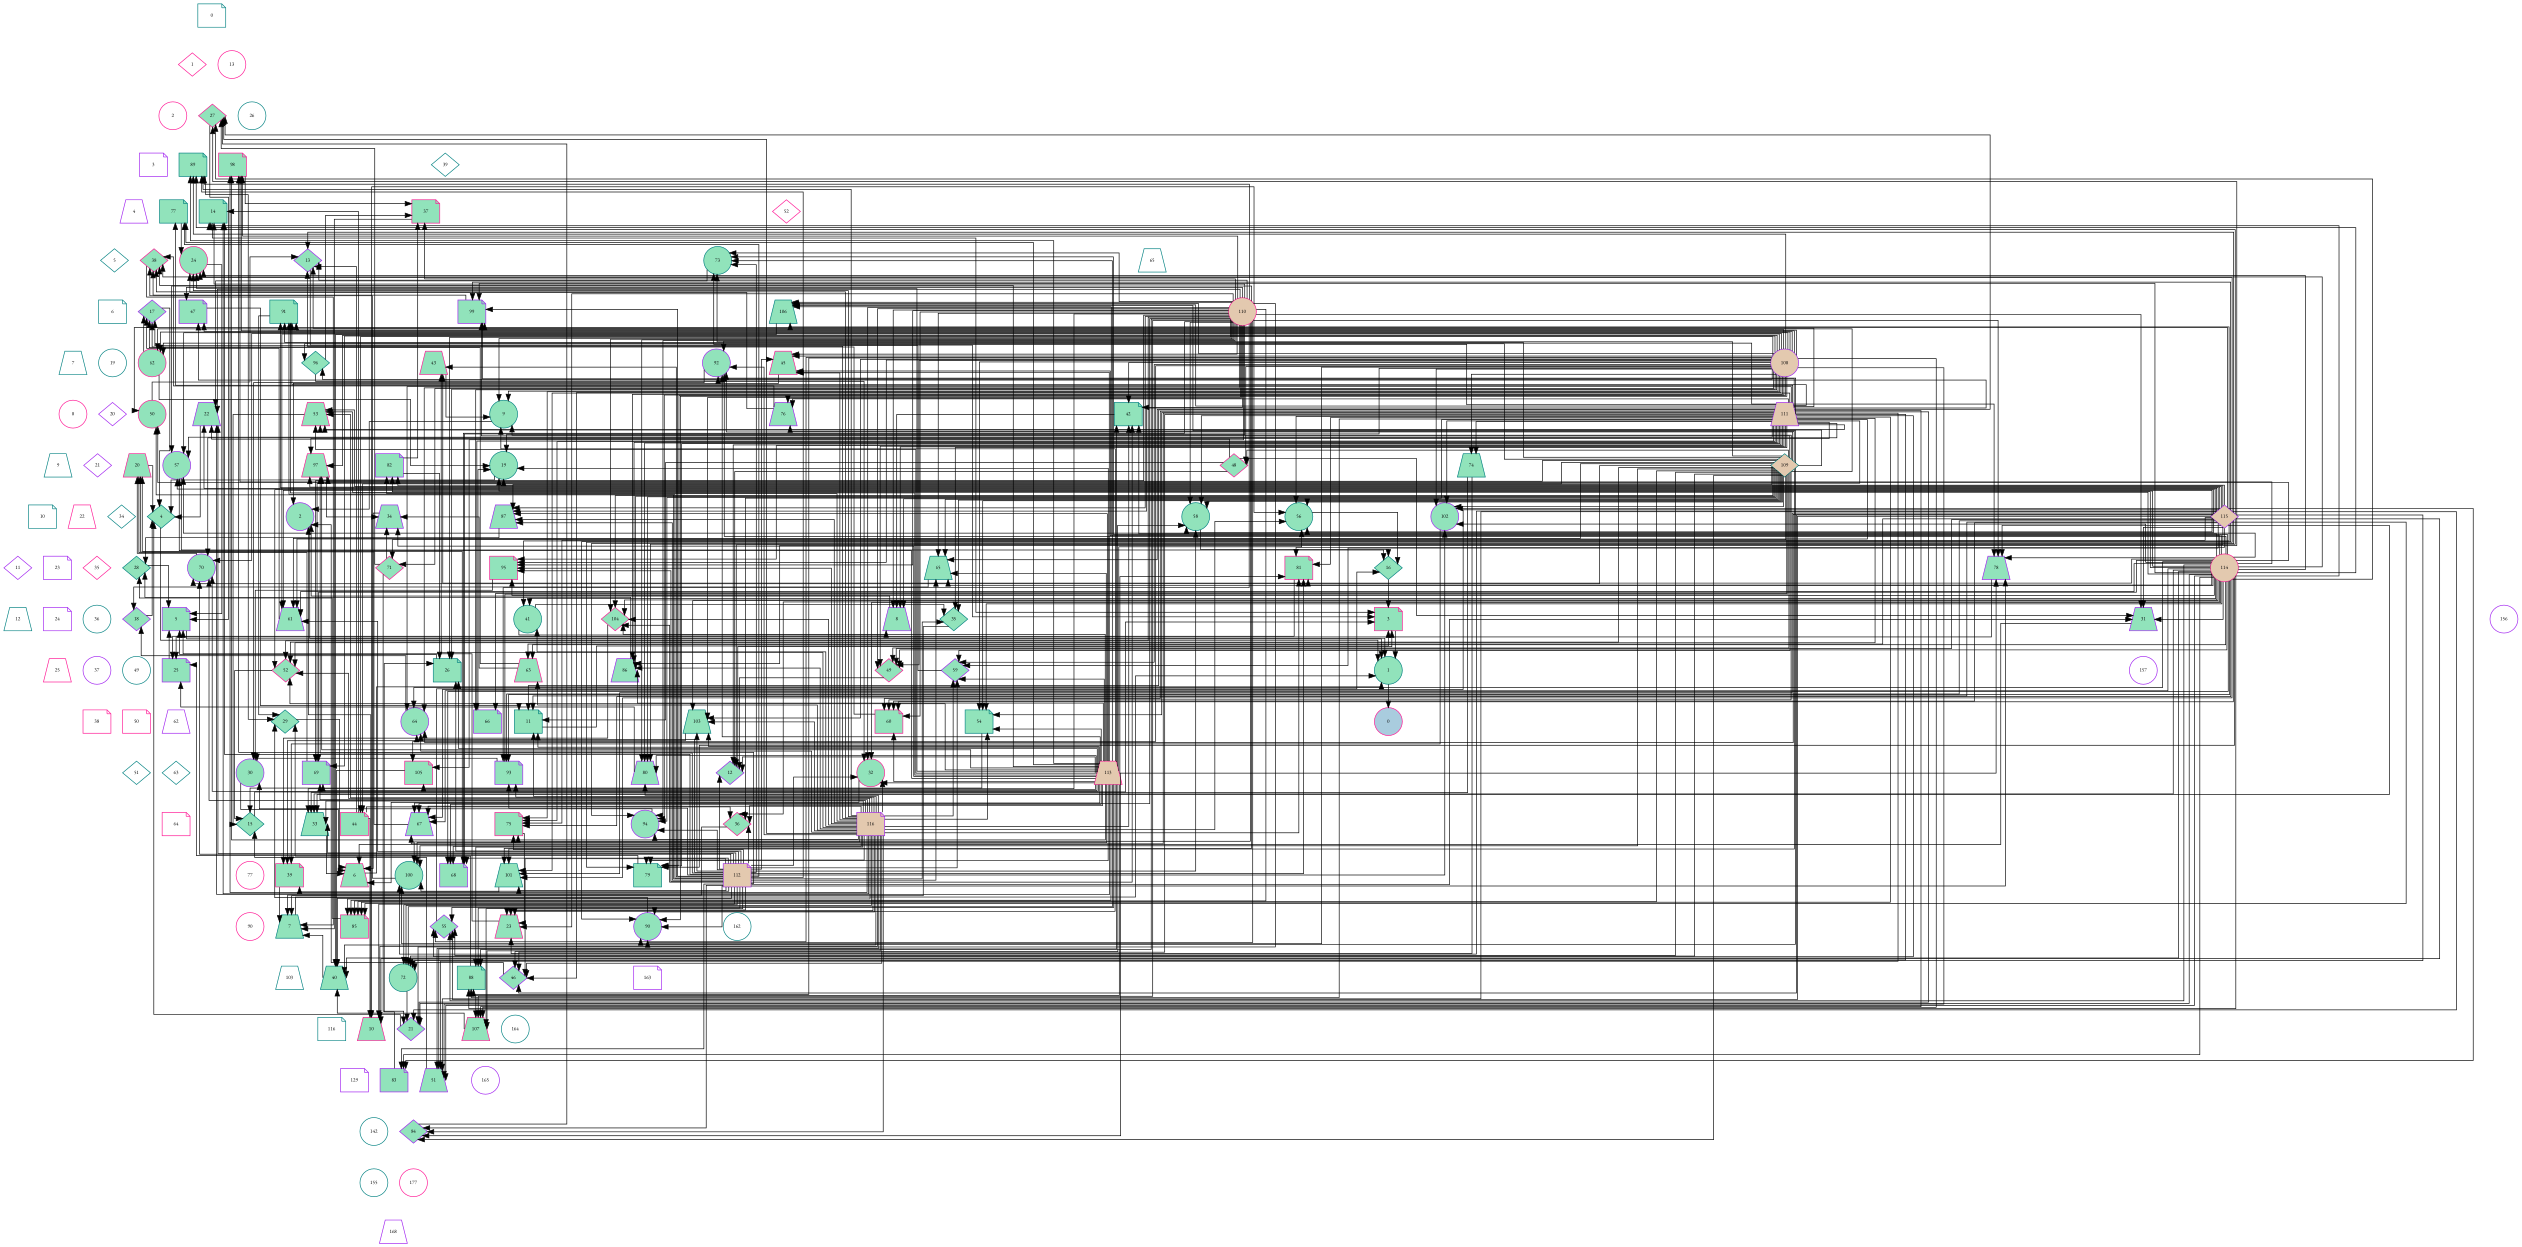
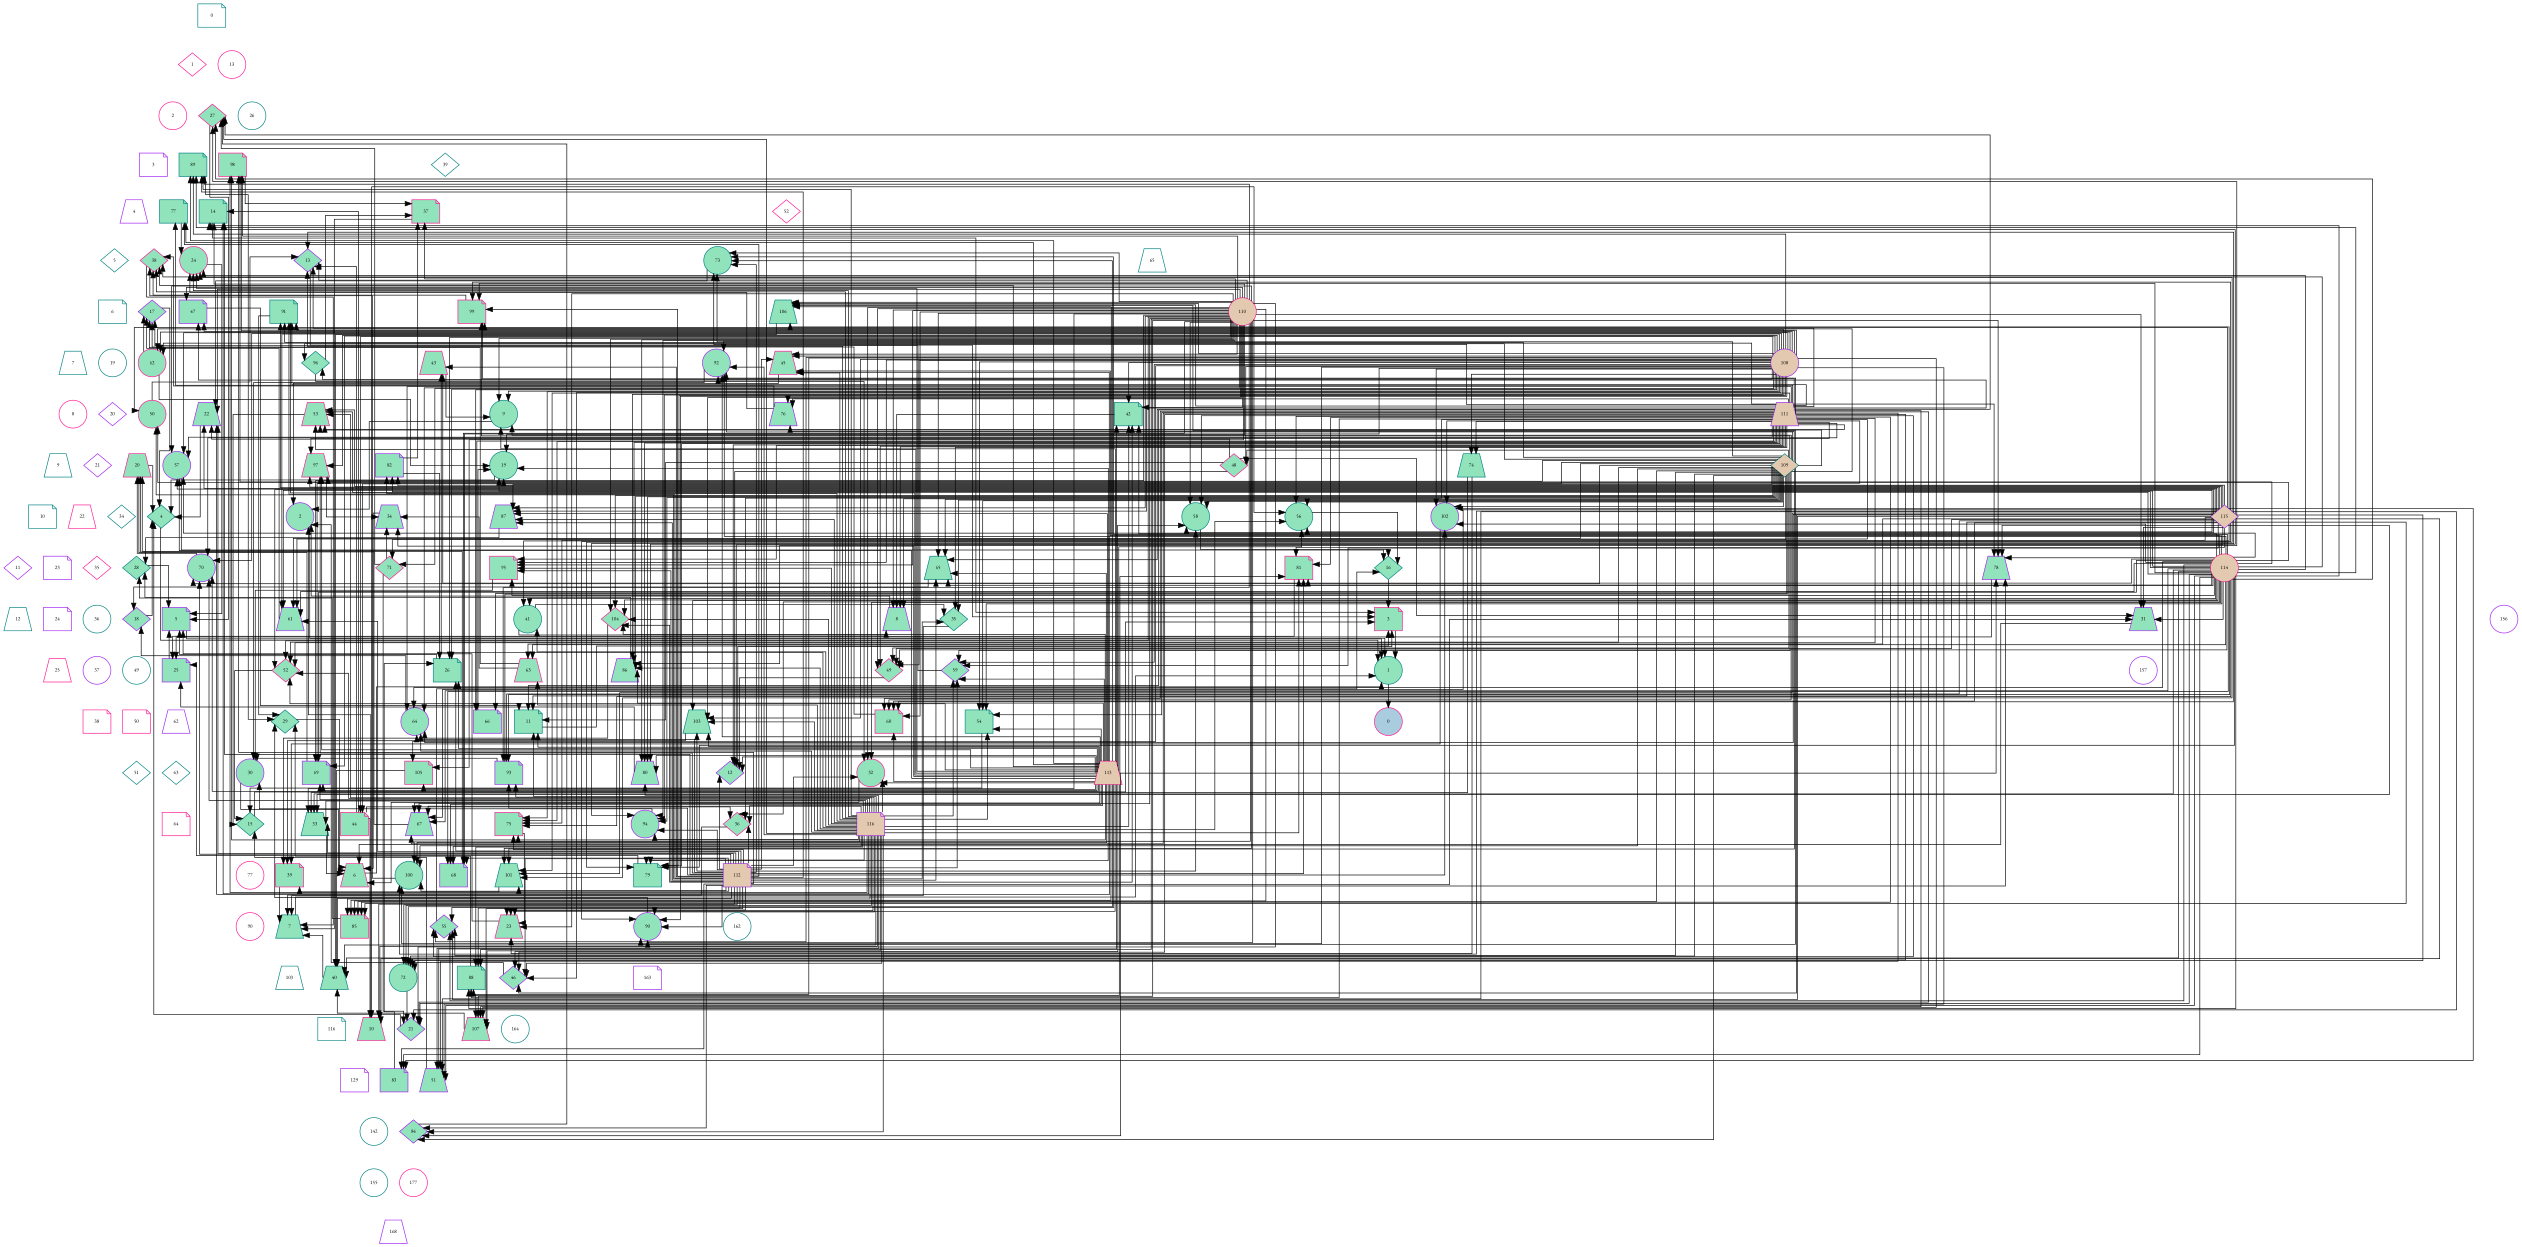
(472, 312) -> (472, 312)
(485, 1080) -> none
